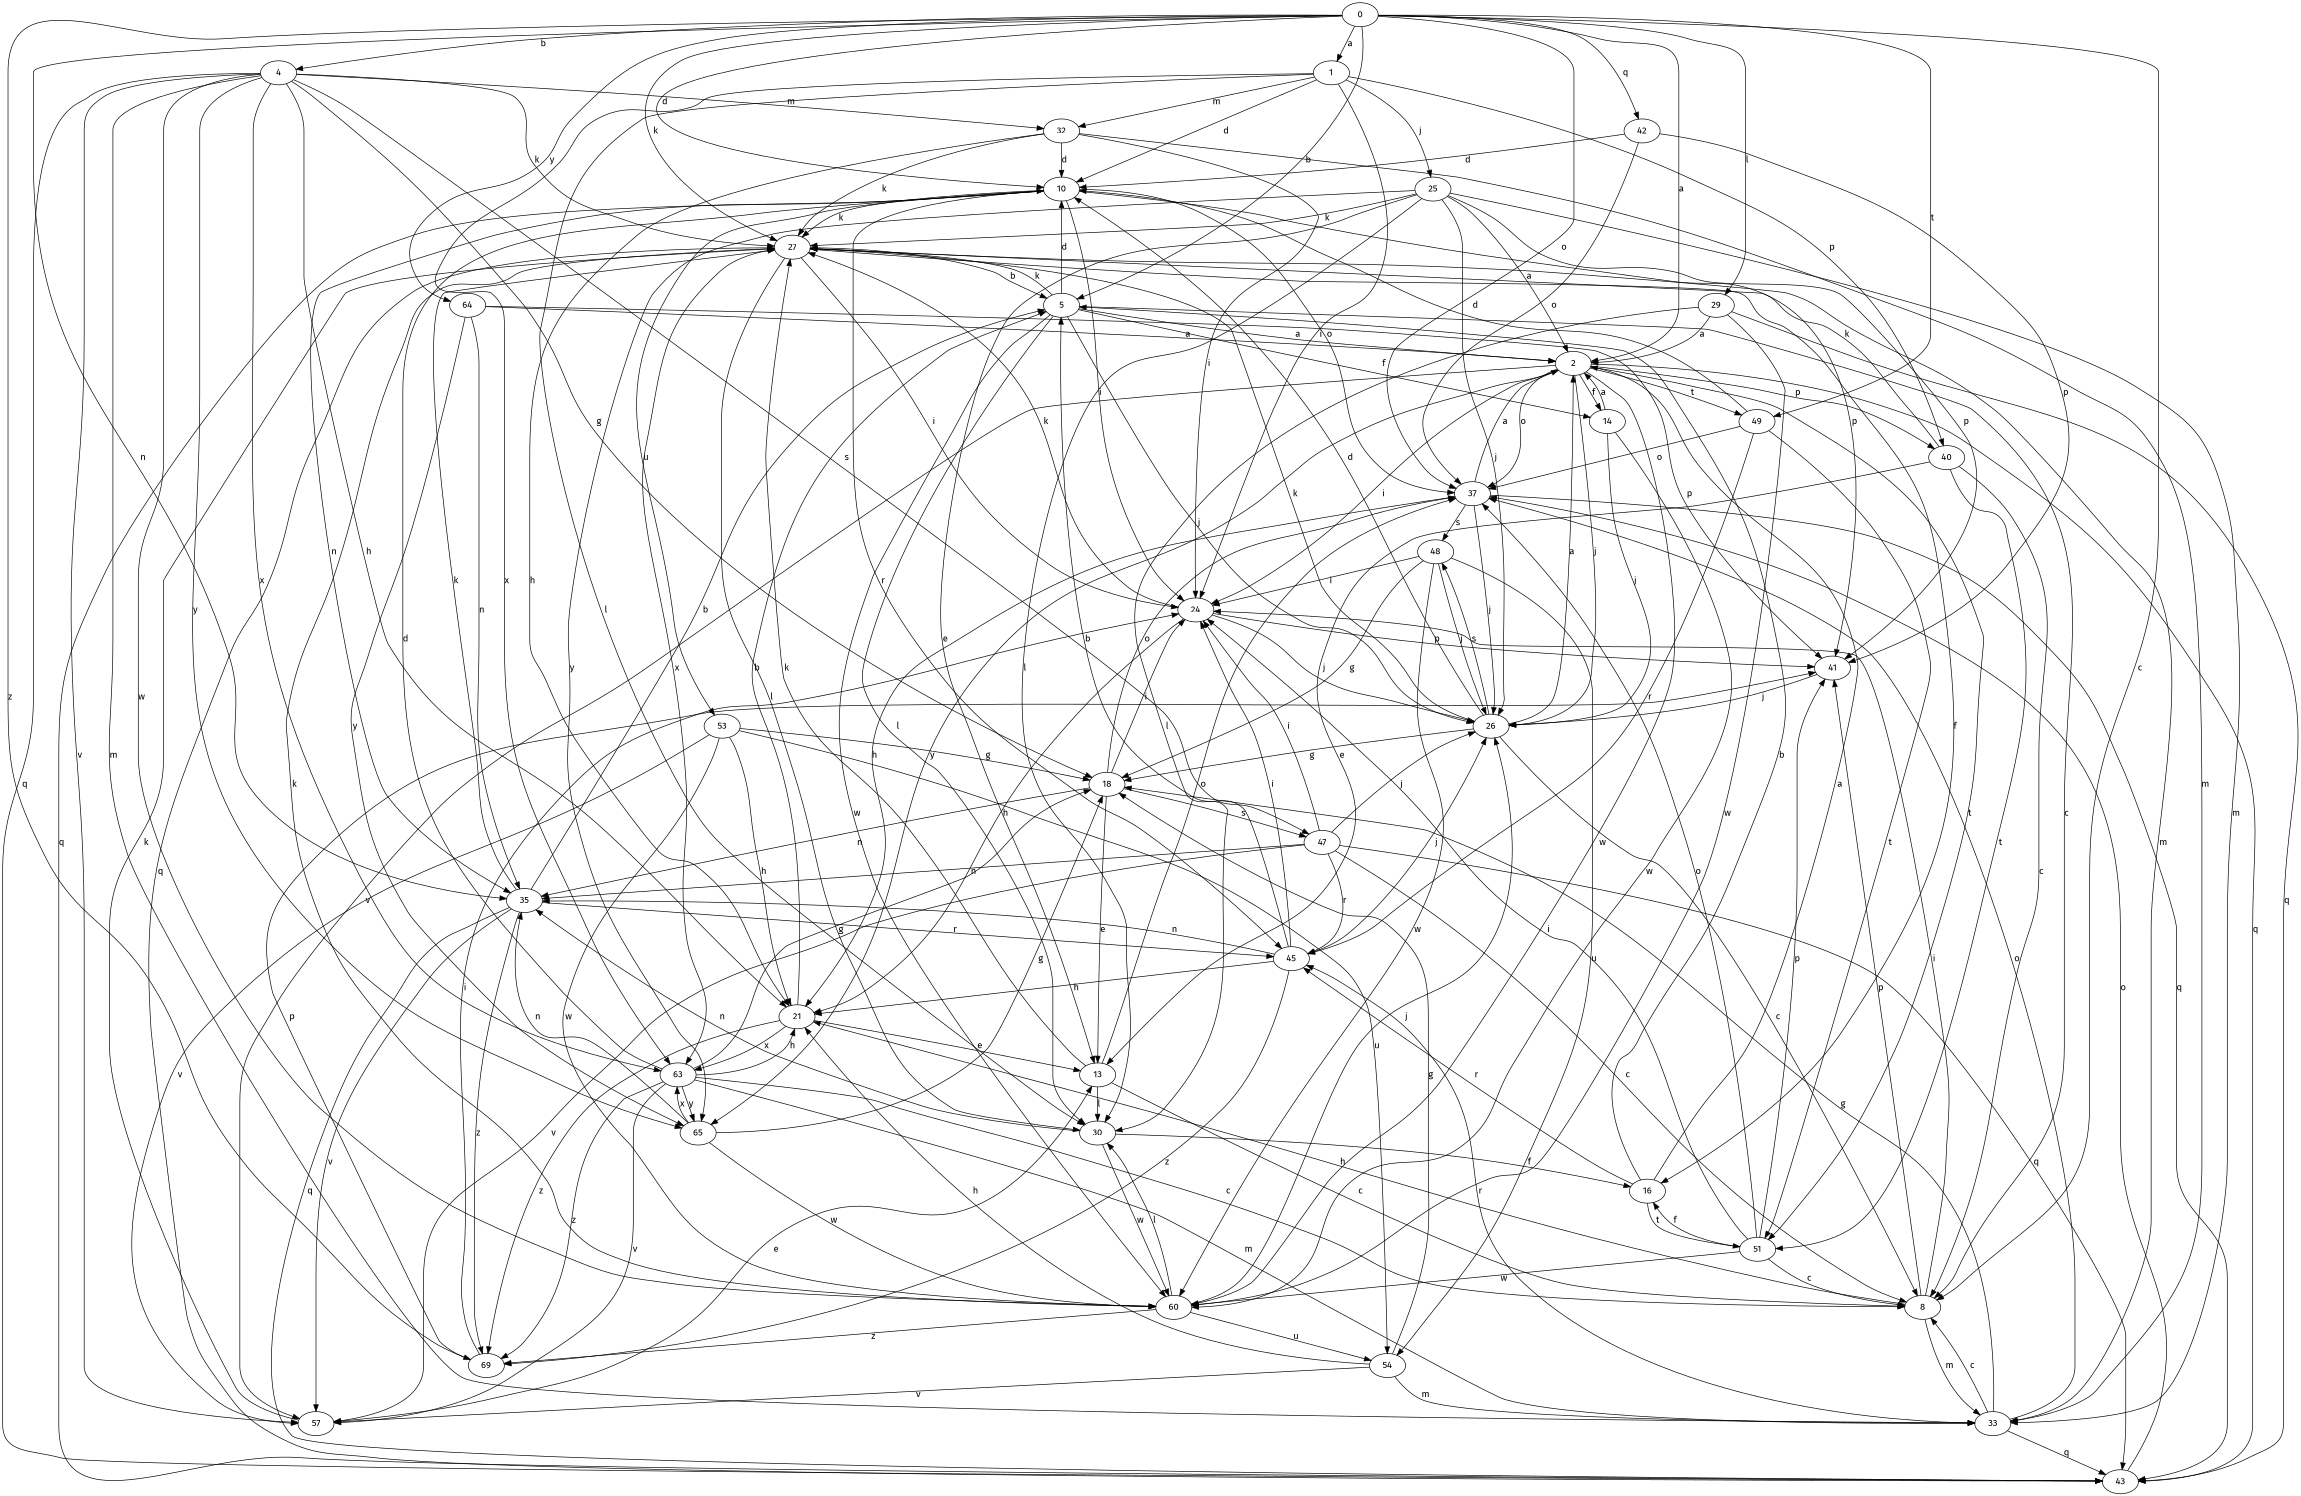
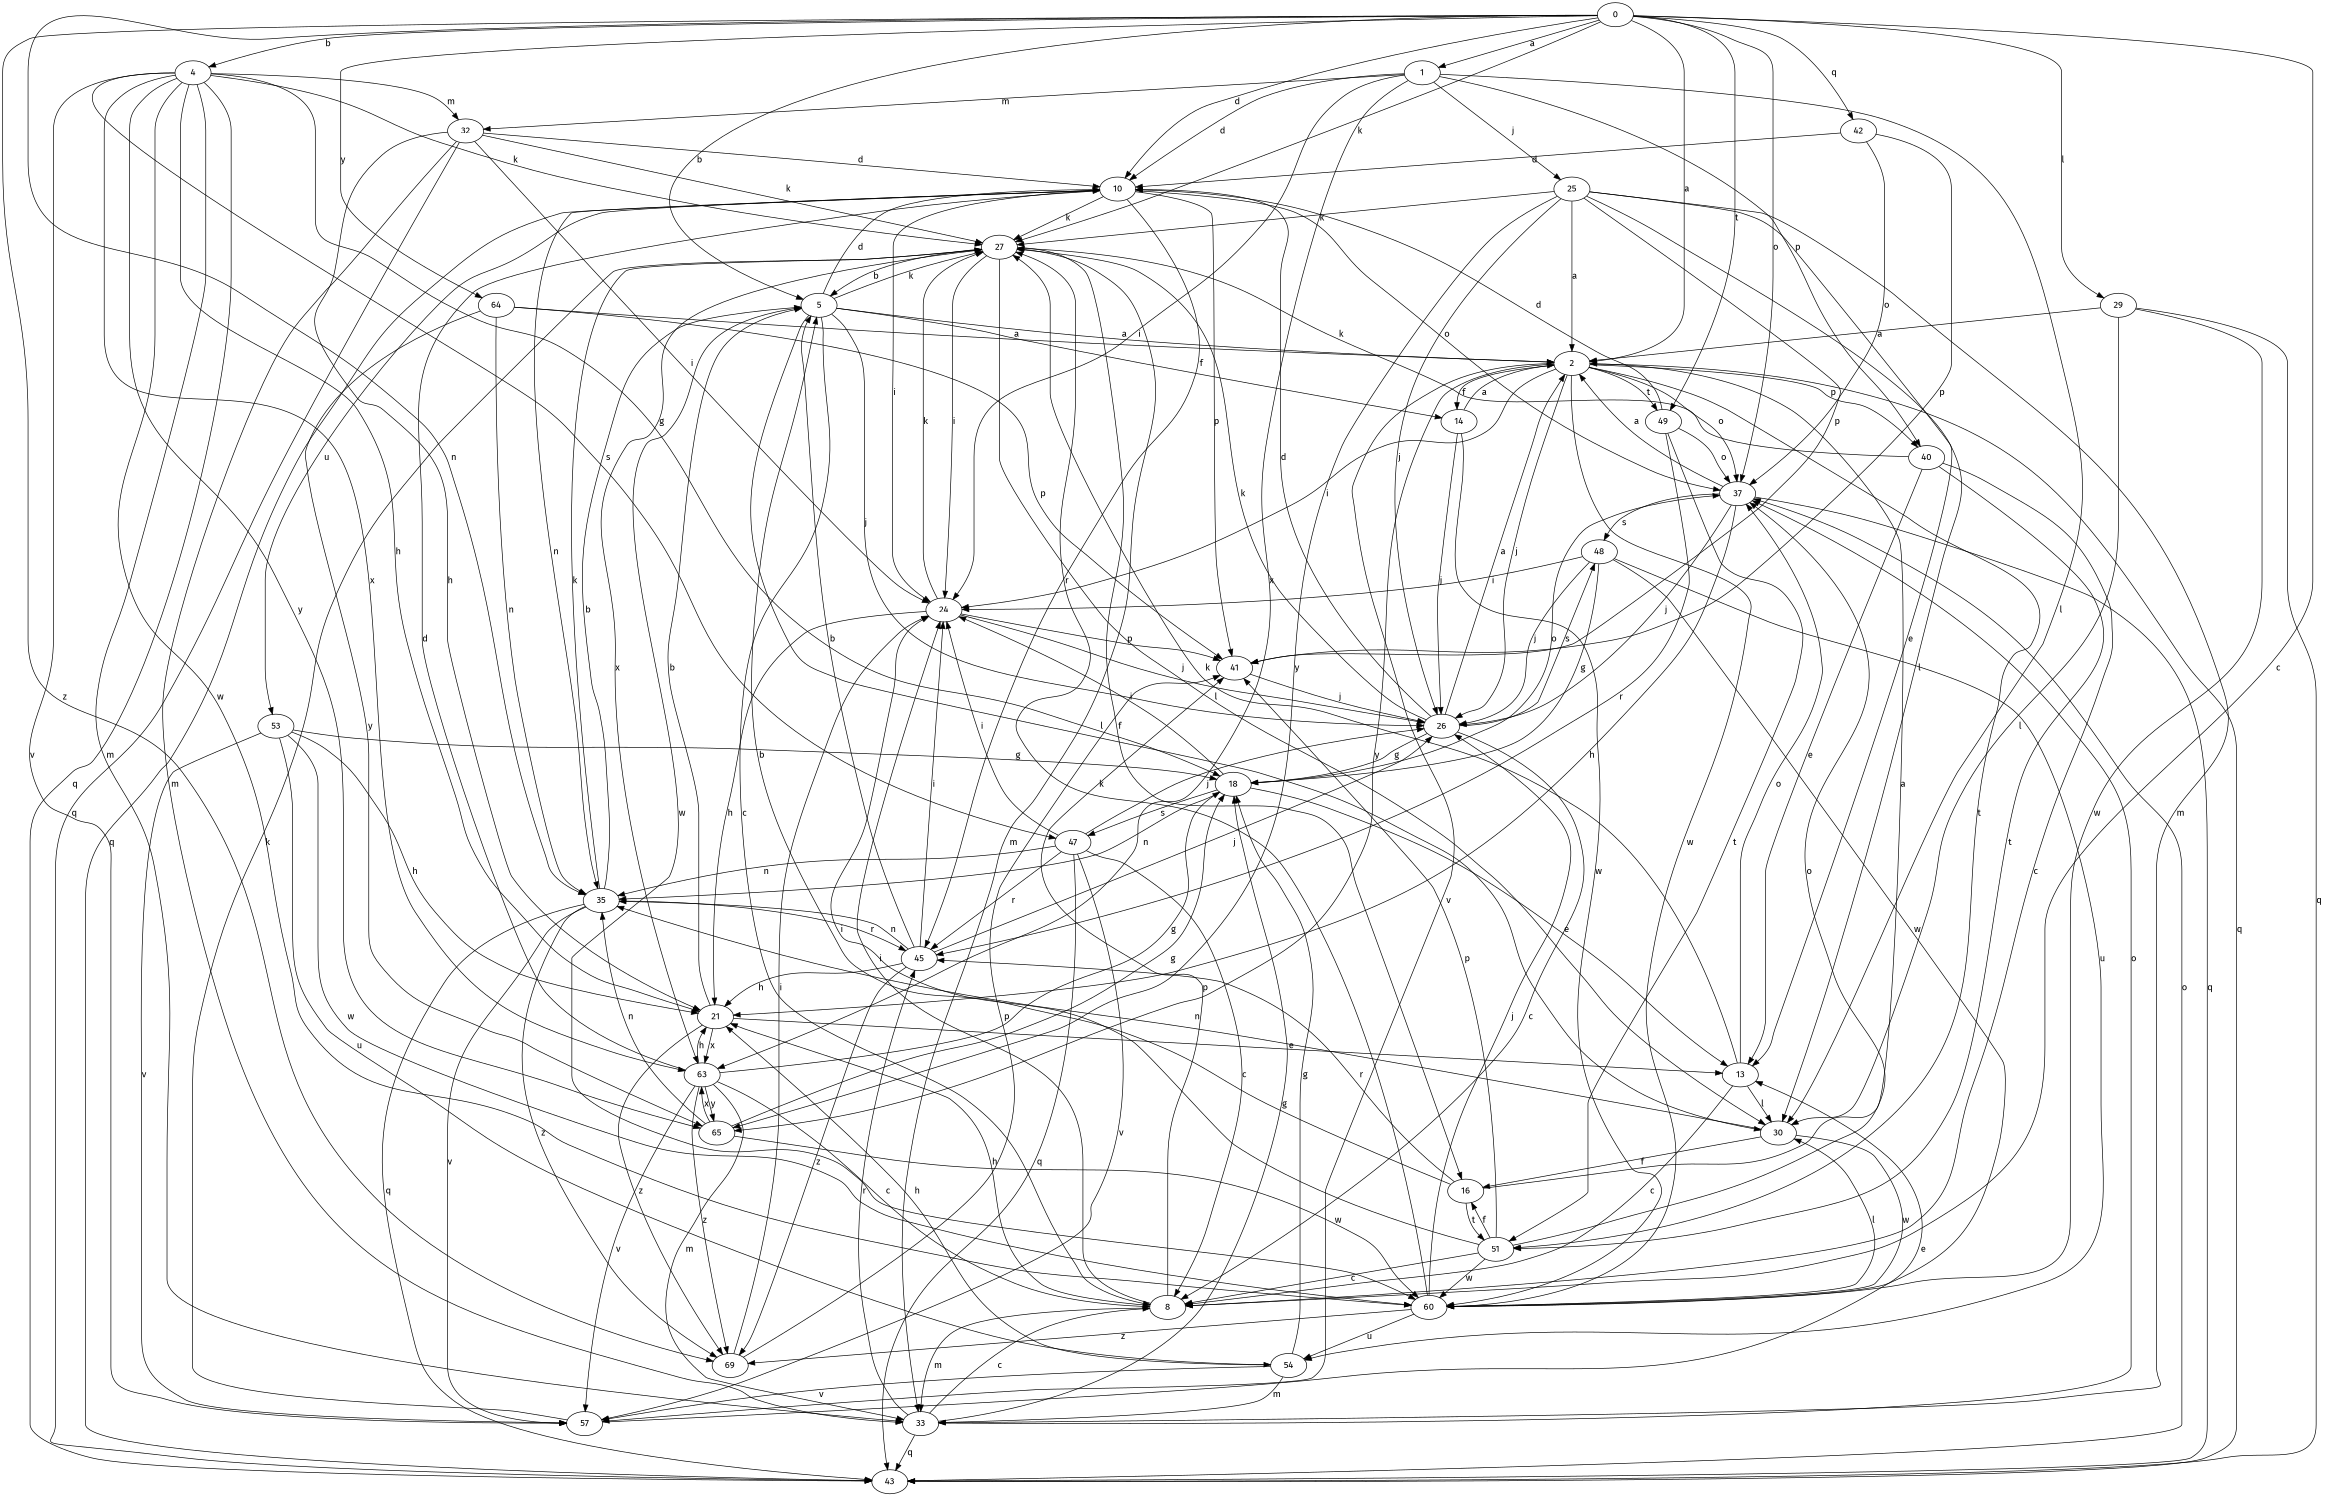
(295, 1445) -> (55, 1145)
